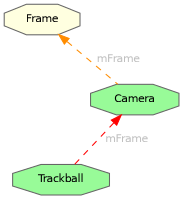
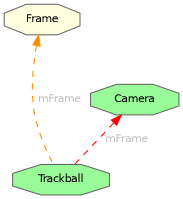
(92, 63) -> (33, 106)
